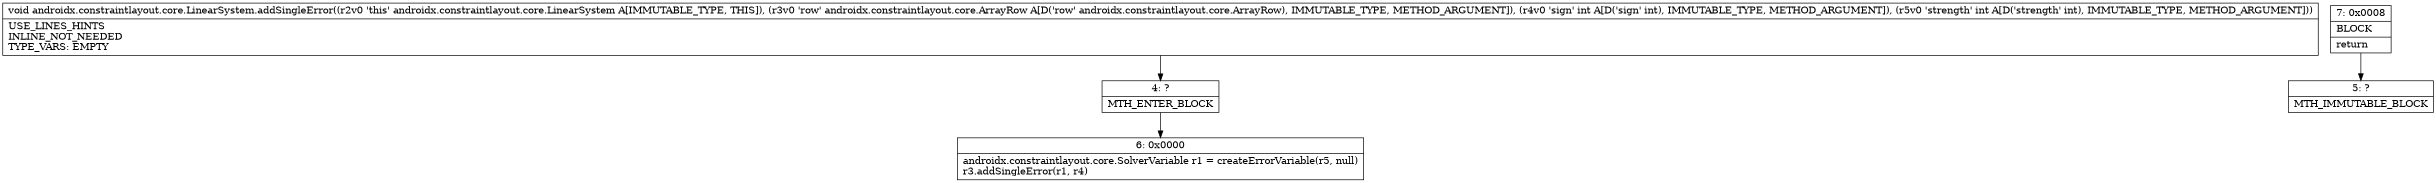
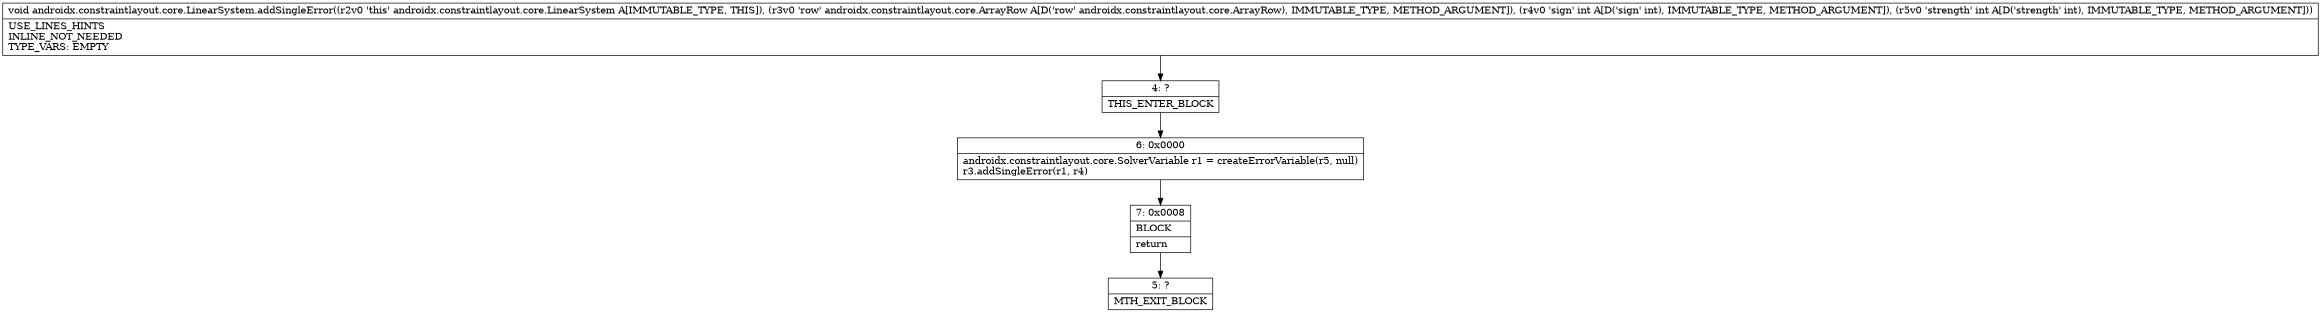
(1160, 104) -> (1160, 104)
(2361, 104) -> (1160, 301)
none -> (1160, 189)
